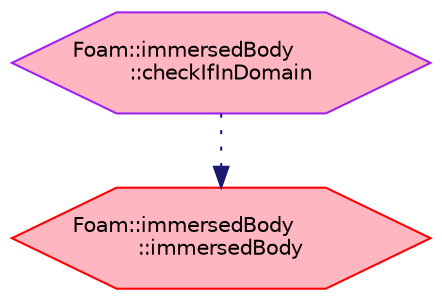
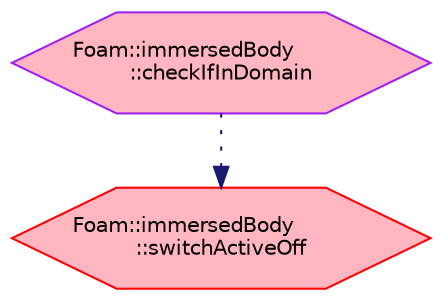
(221, 238) -> (221, 238)
